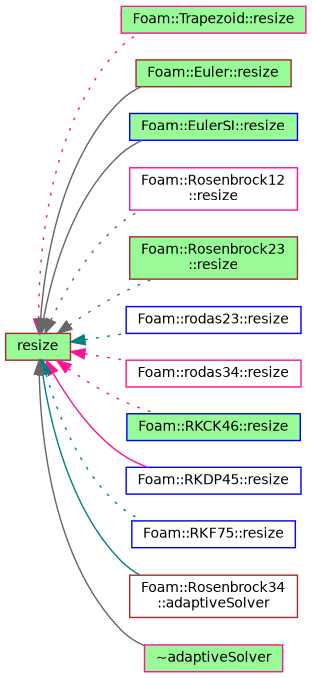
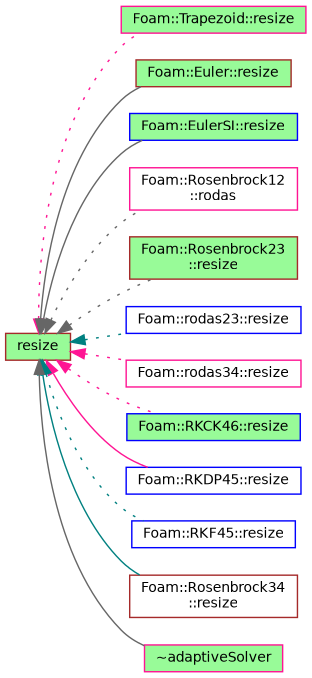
(214, 189) -> (214, 189)
(214, 534) -> (214, 534)
(214, 596) -> (214, 596)
